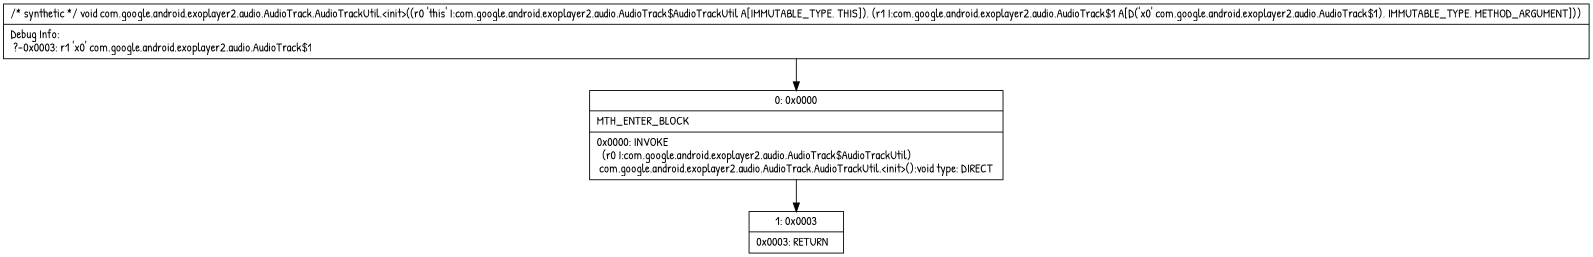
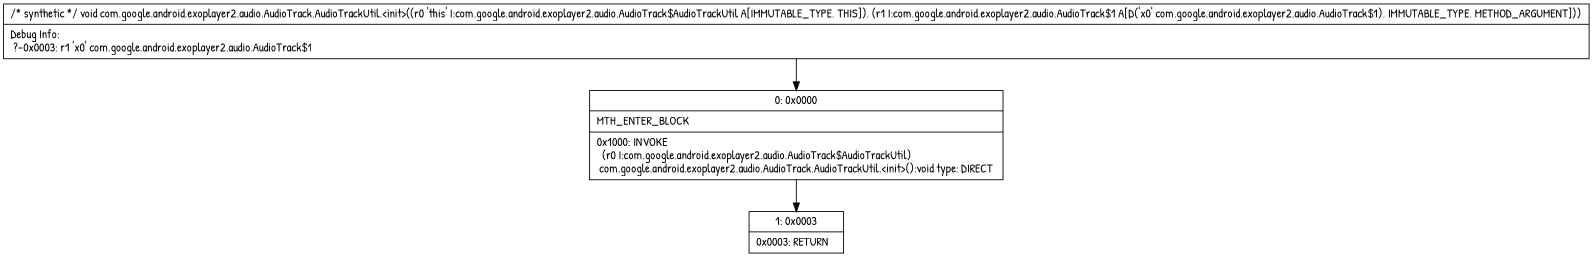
(636, 142) -> (635, 142)
